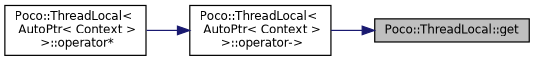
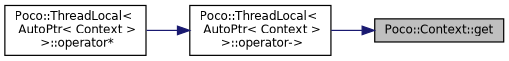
(452, 30) -> (439, 30)
